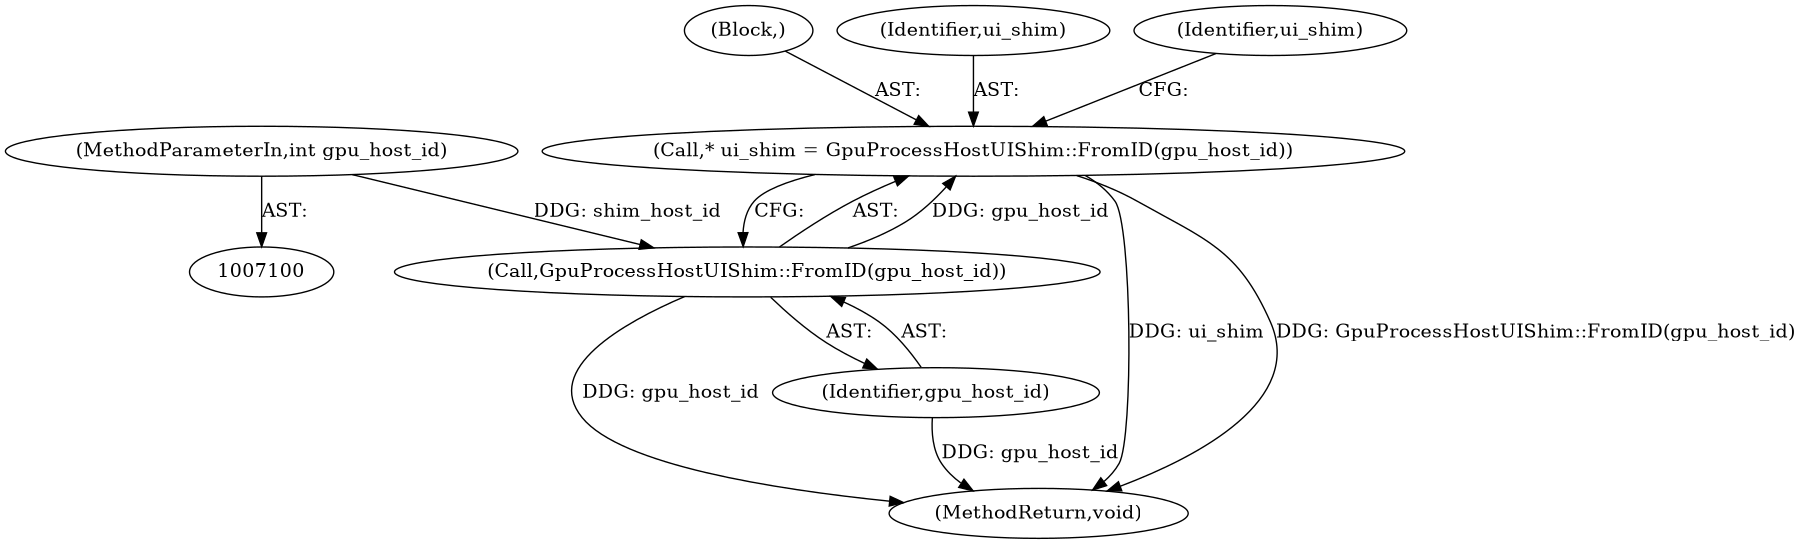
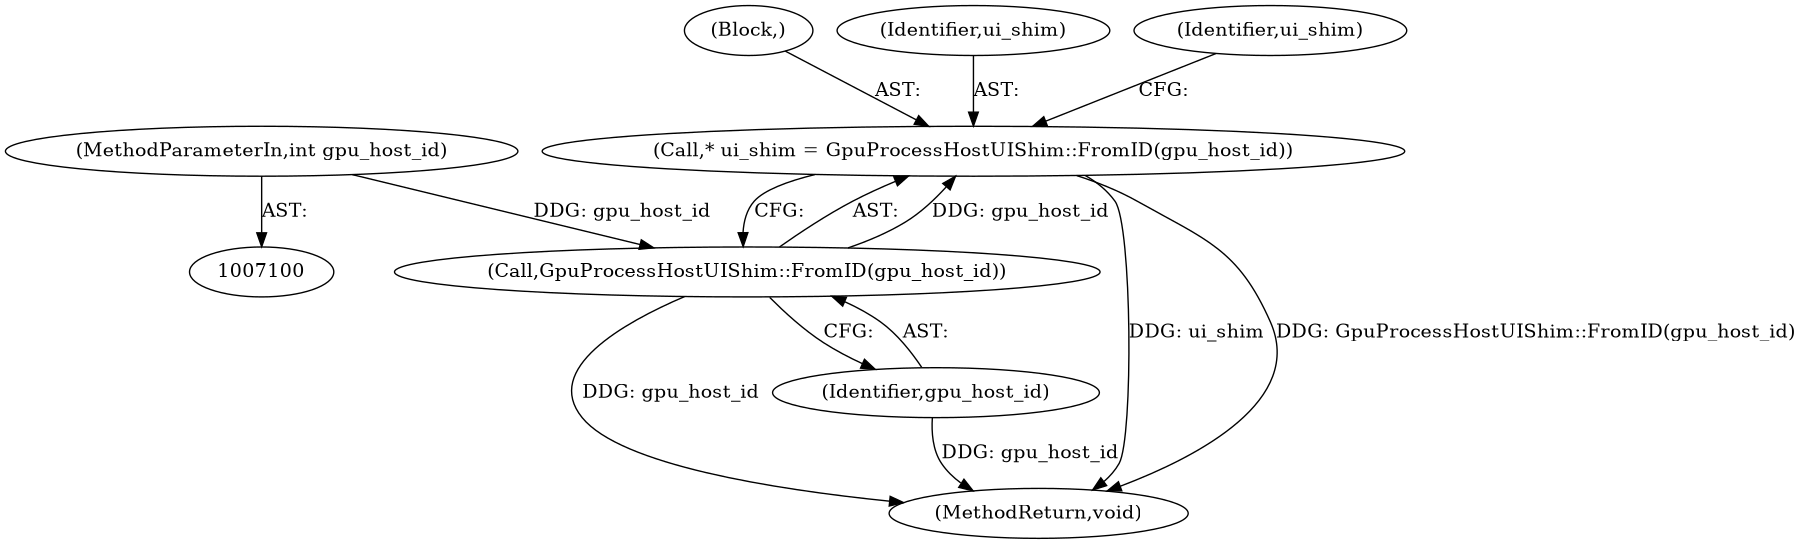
(628, 212) -> (622, 212)
(853, 332) -> (852, 332)
